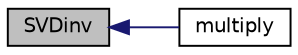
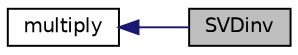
(154, 27) -> (164, 27)
